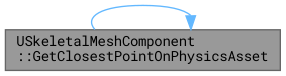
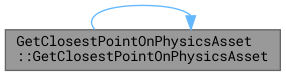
(143, 50) -> (143, 50)
